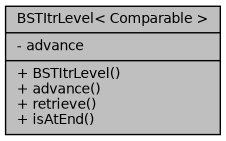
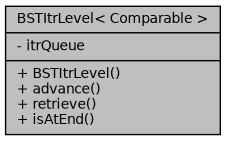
(51, 46) -> (51, 46)
